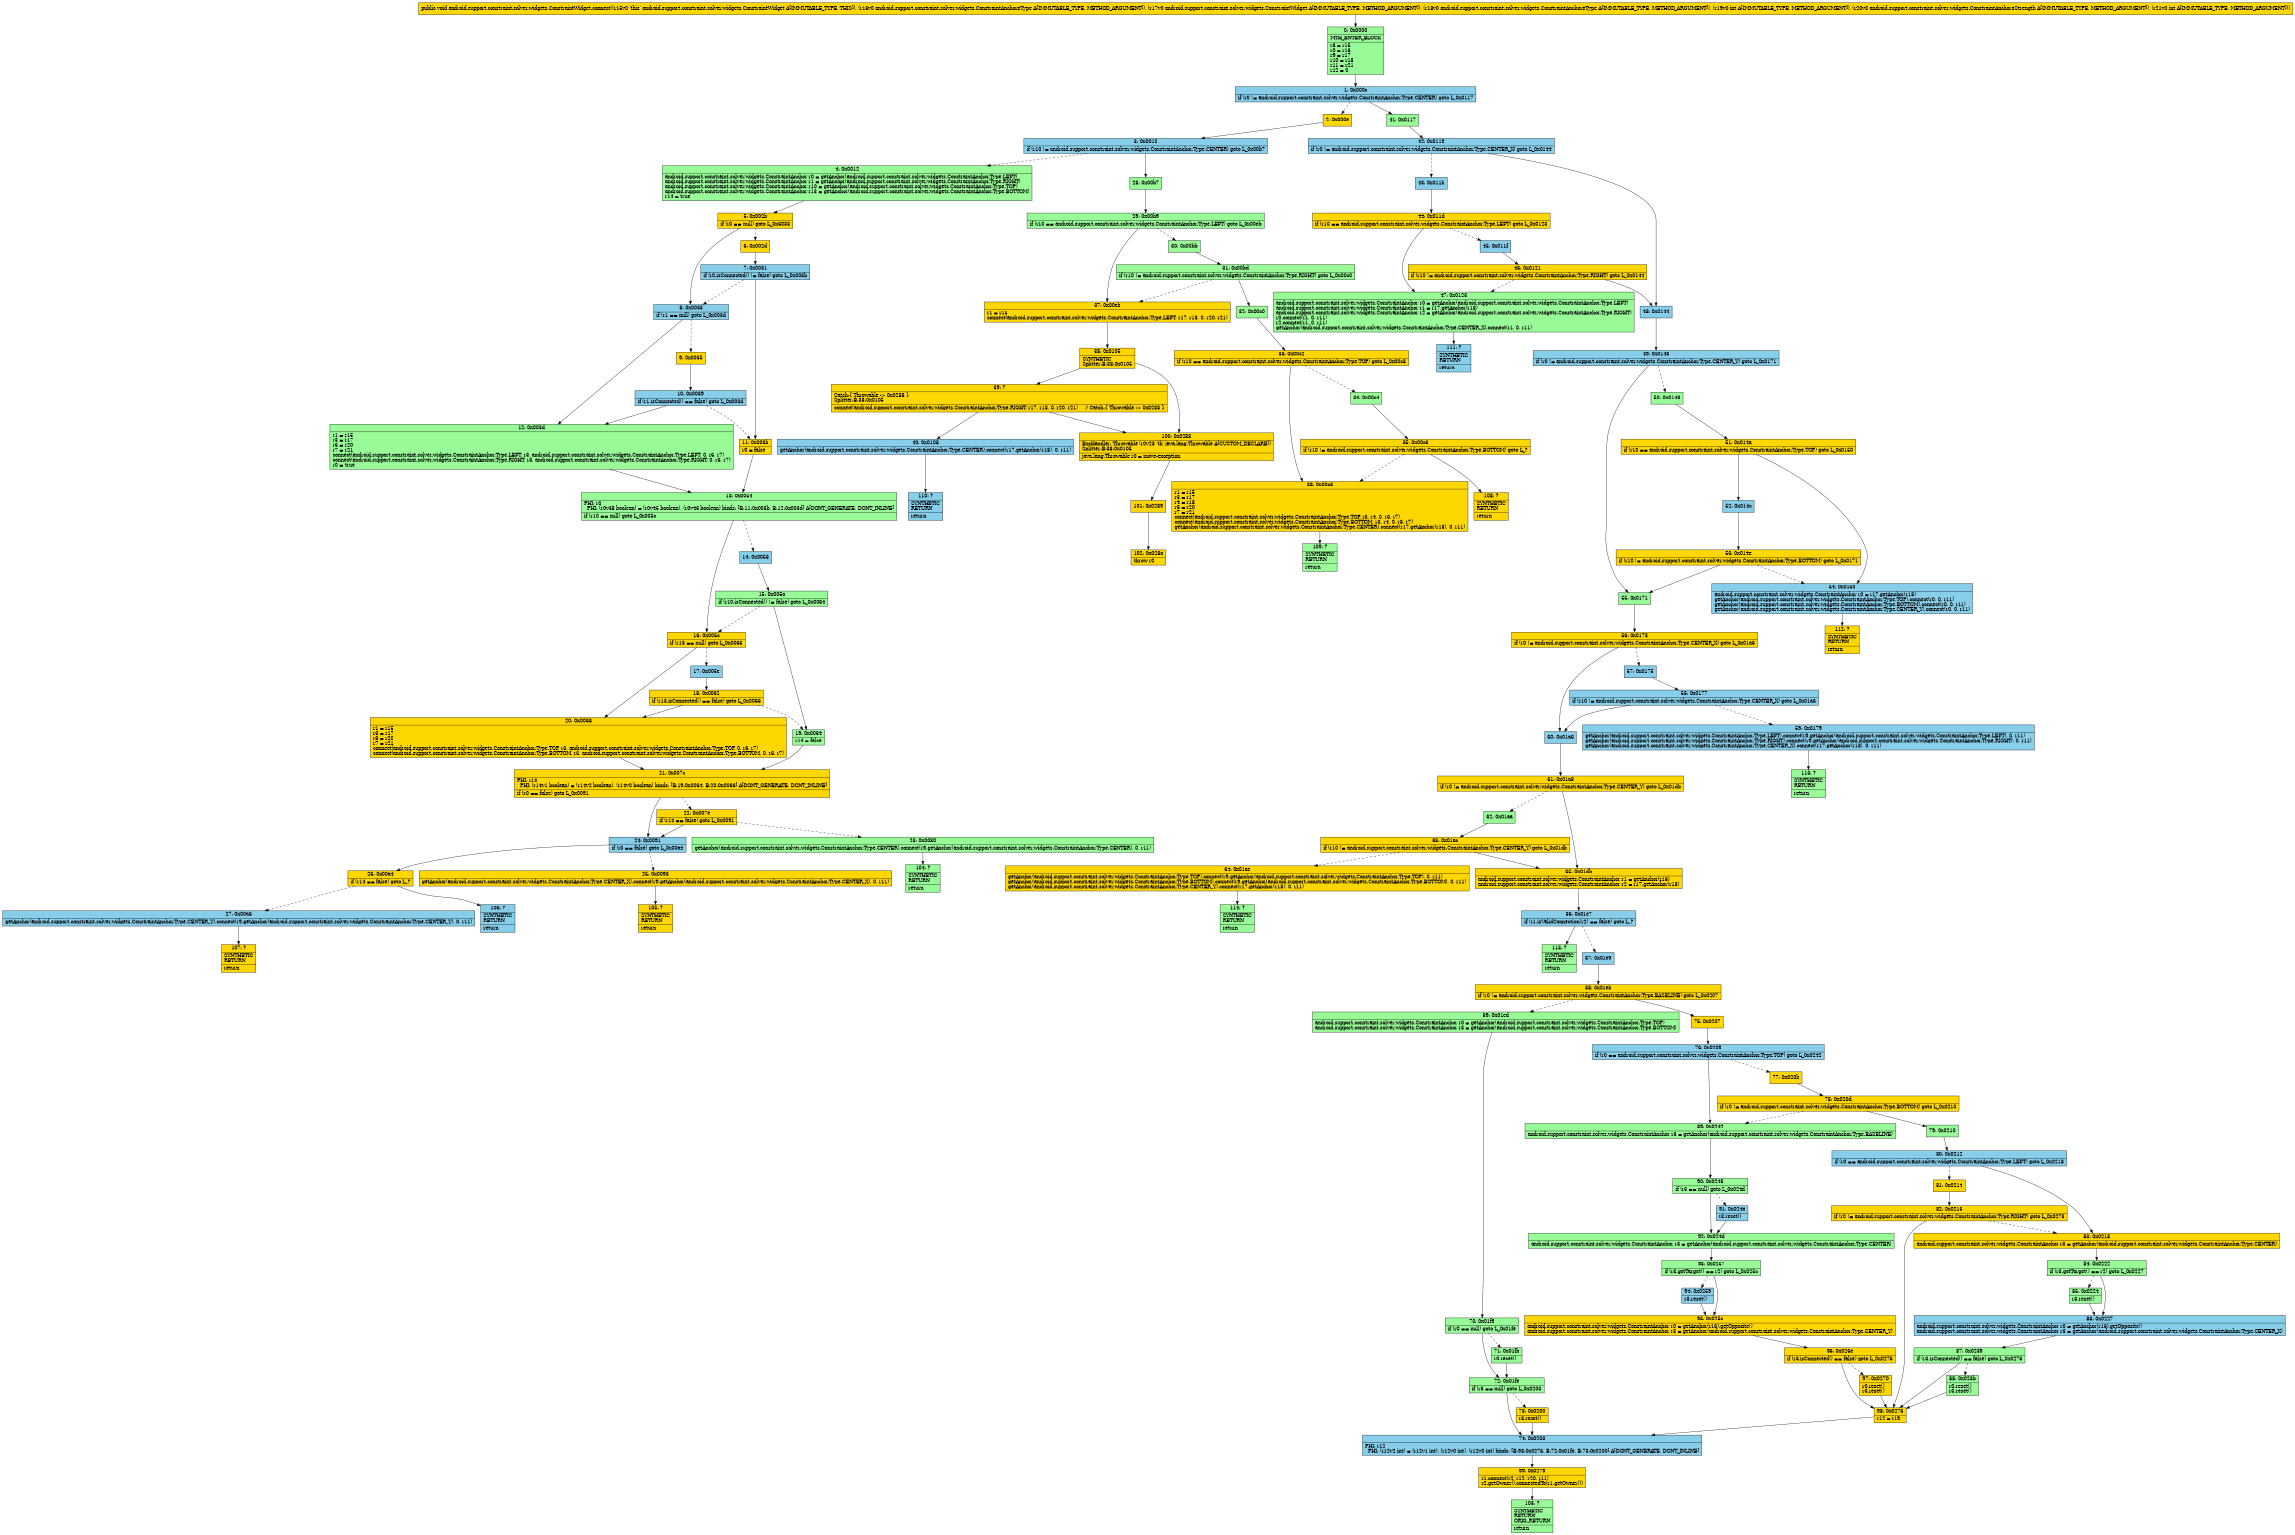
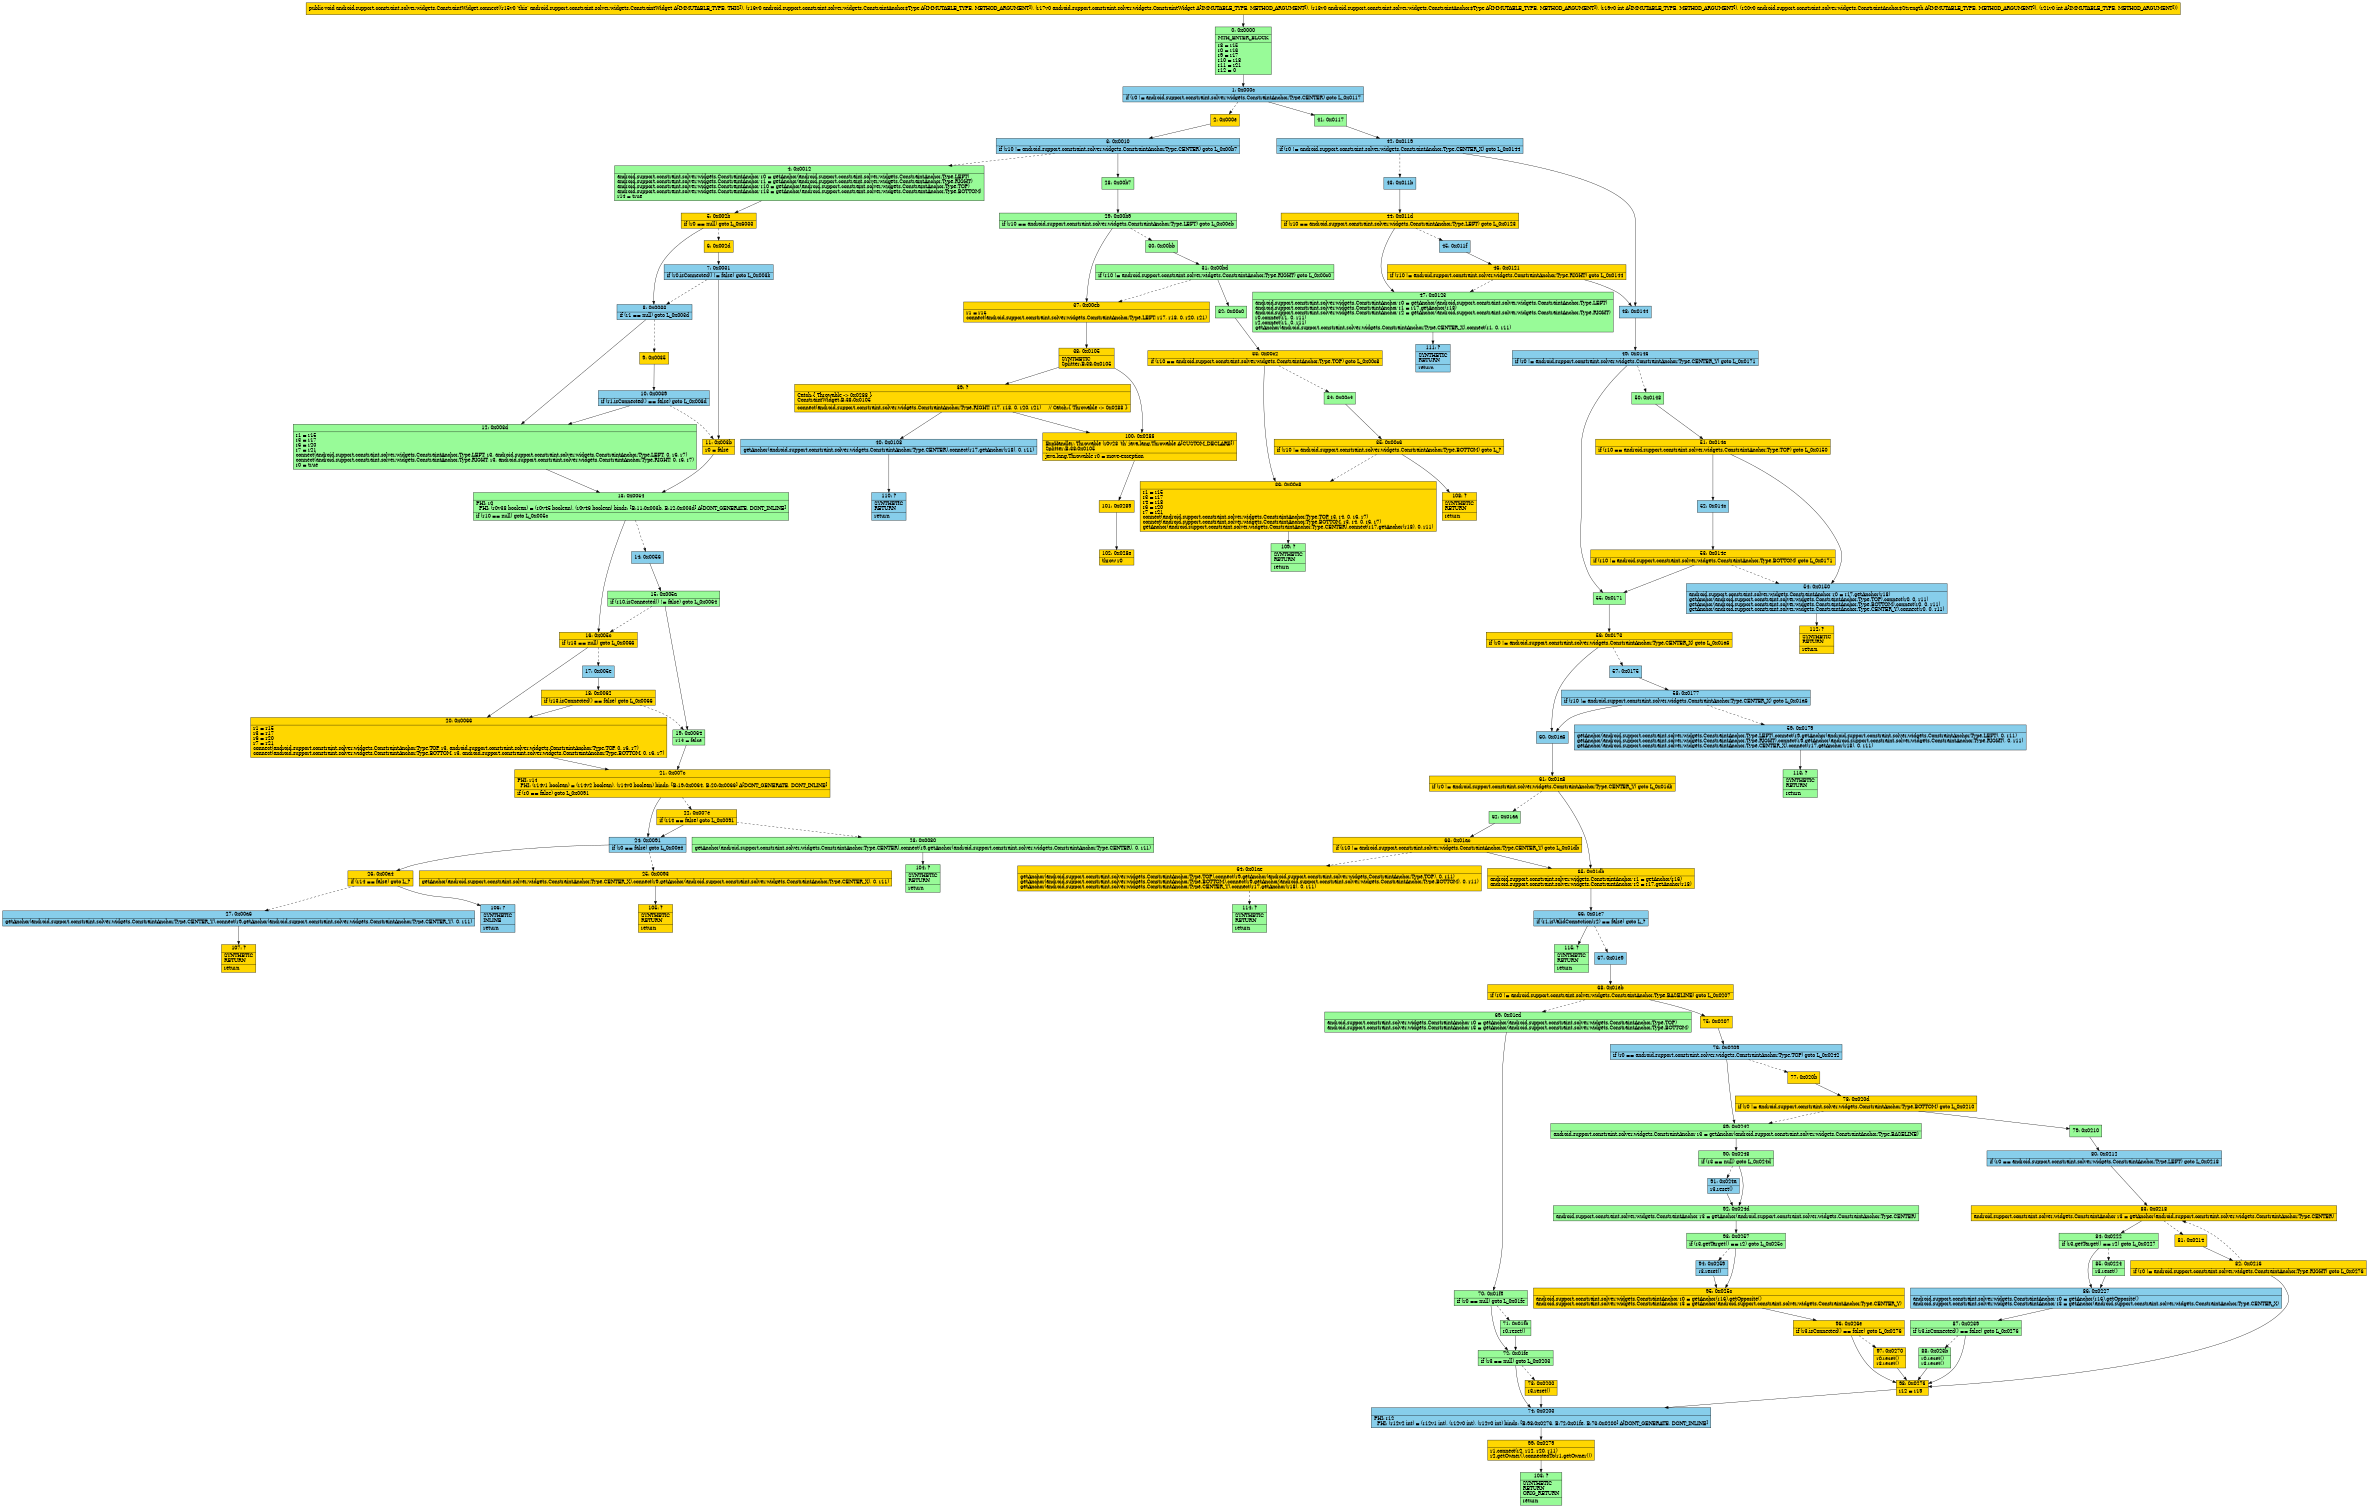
(859, 400) -> (834, 400)
(1237, 896) -> (1250, 896)
(494, 921) -> (492, 921)
(1949, 1171) -> (2172, 1227)
